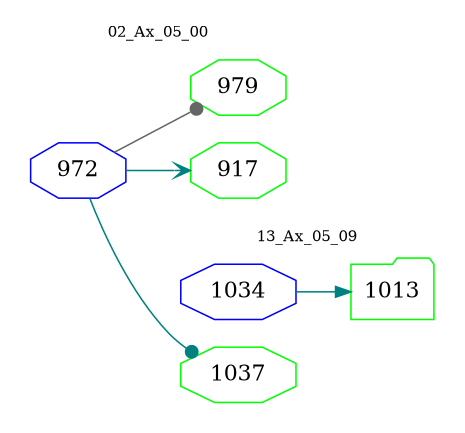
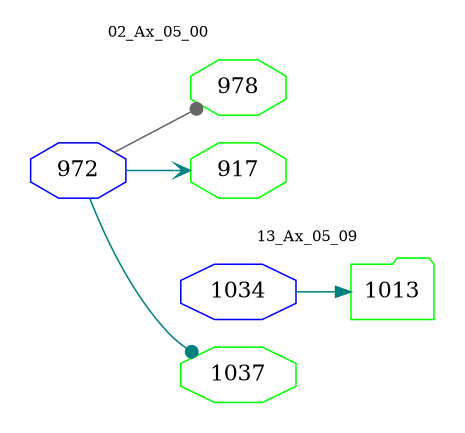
(238, 88) -> (238, 88)
